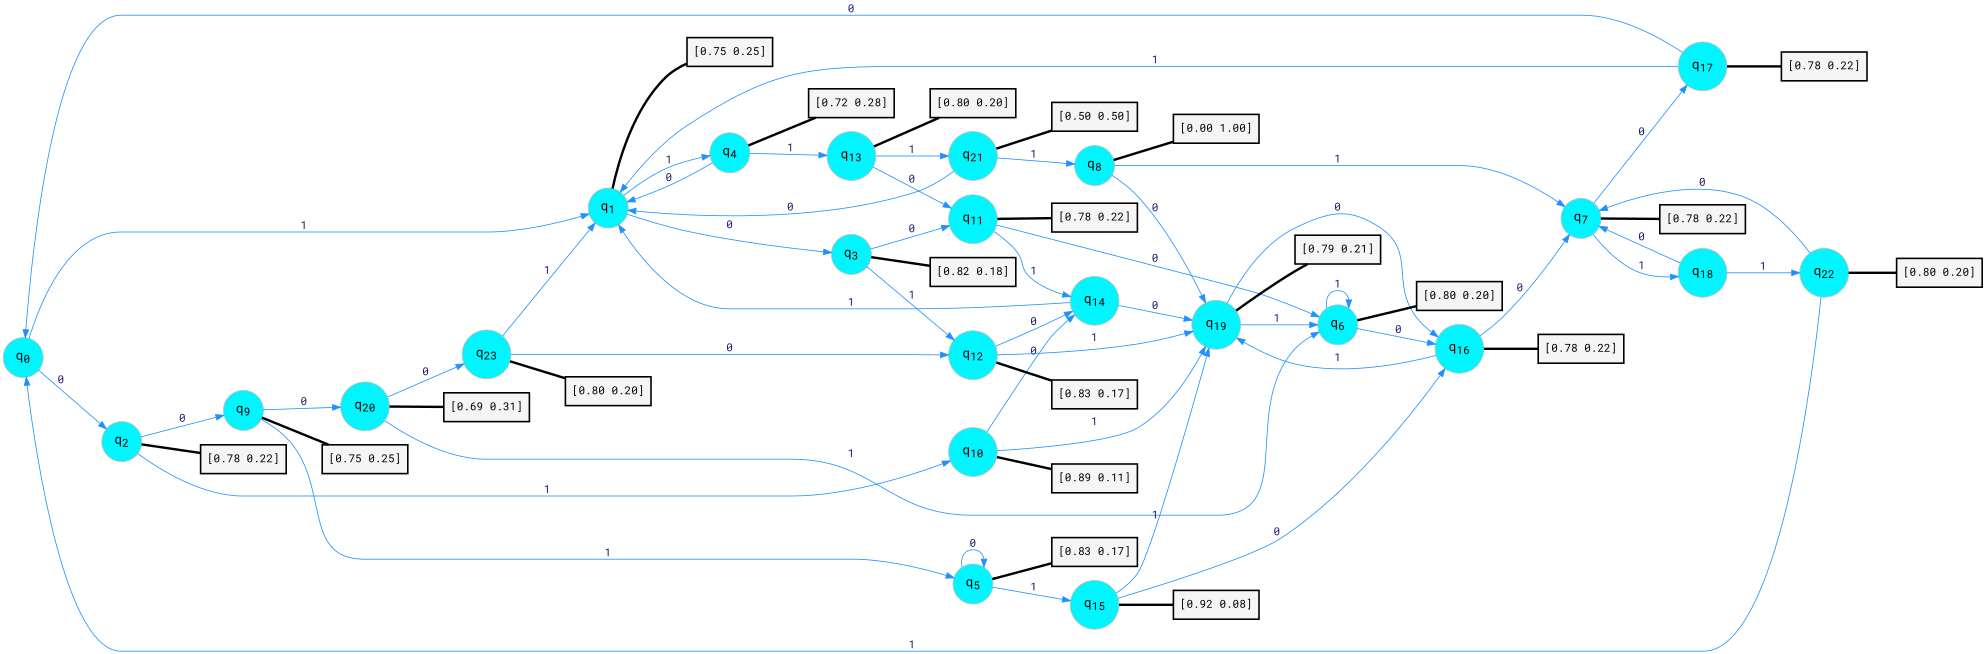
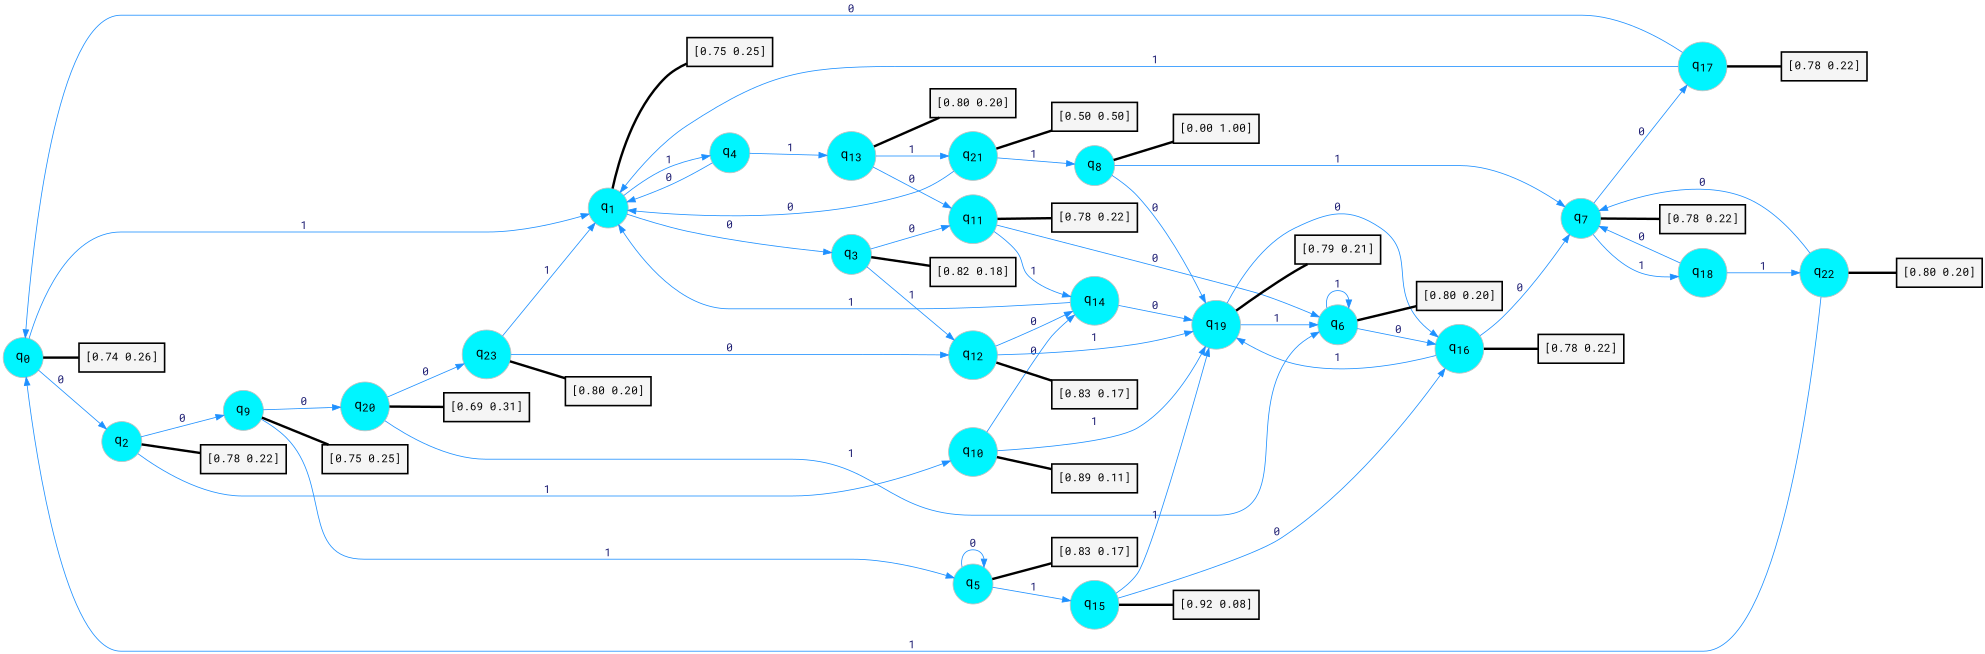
(851, 103) -> none
none -> (122, 358)
